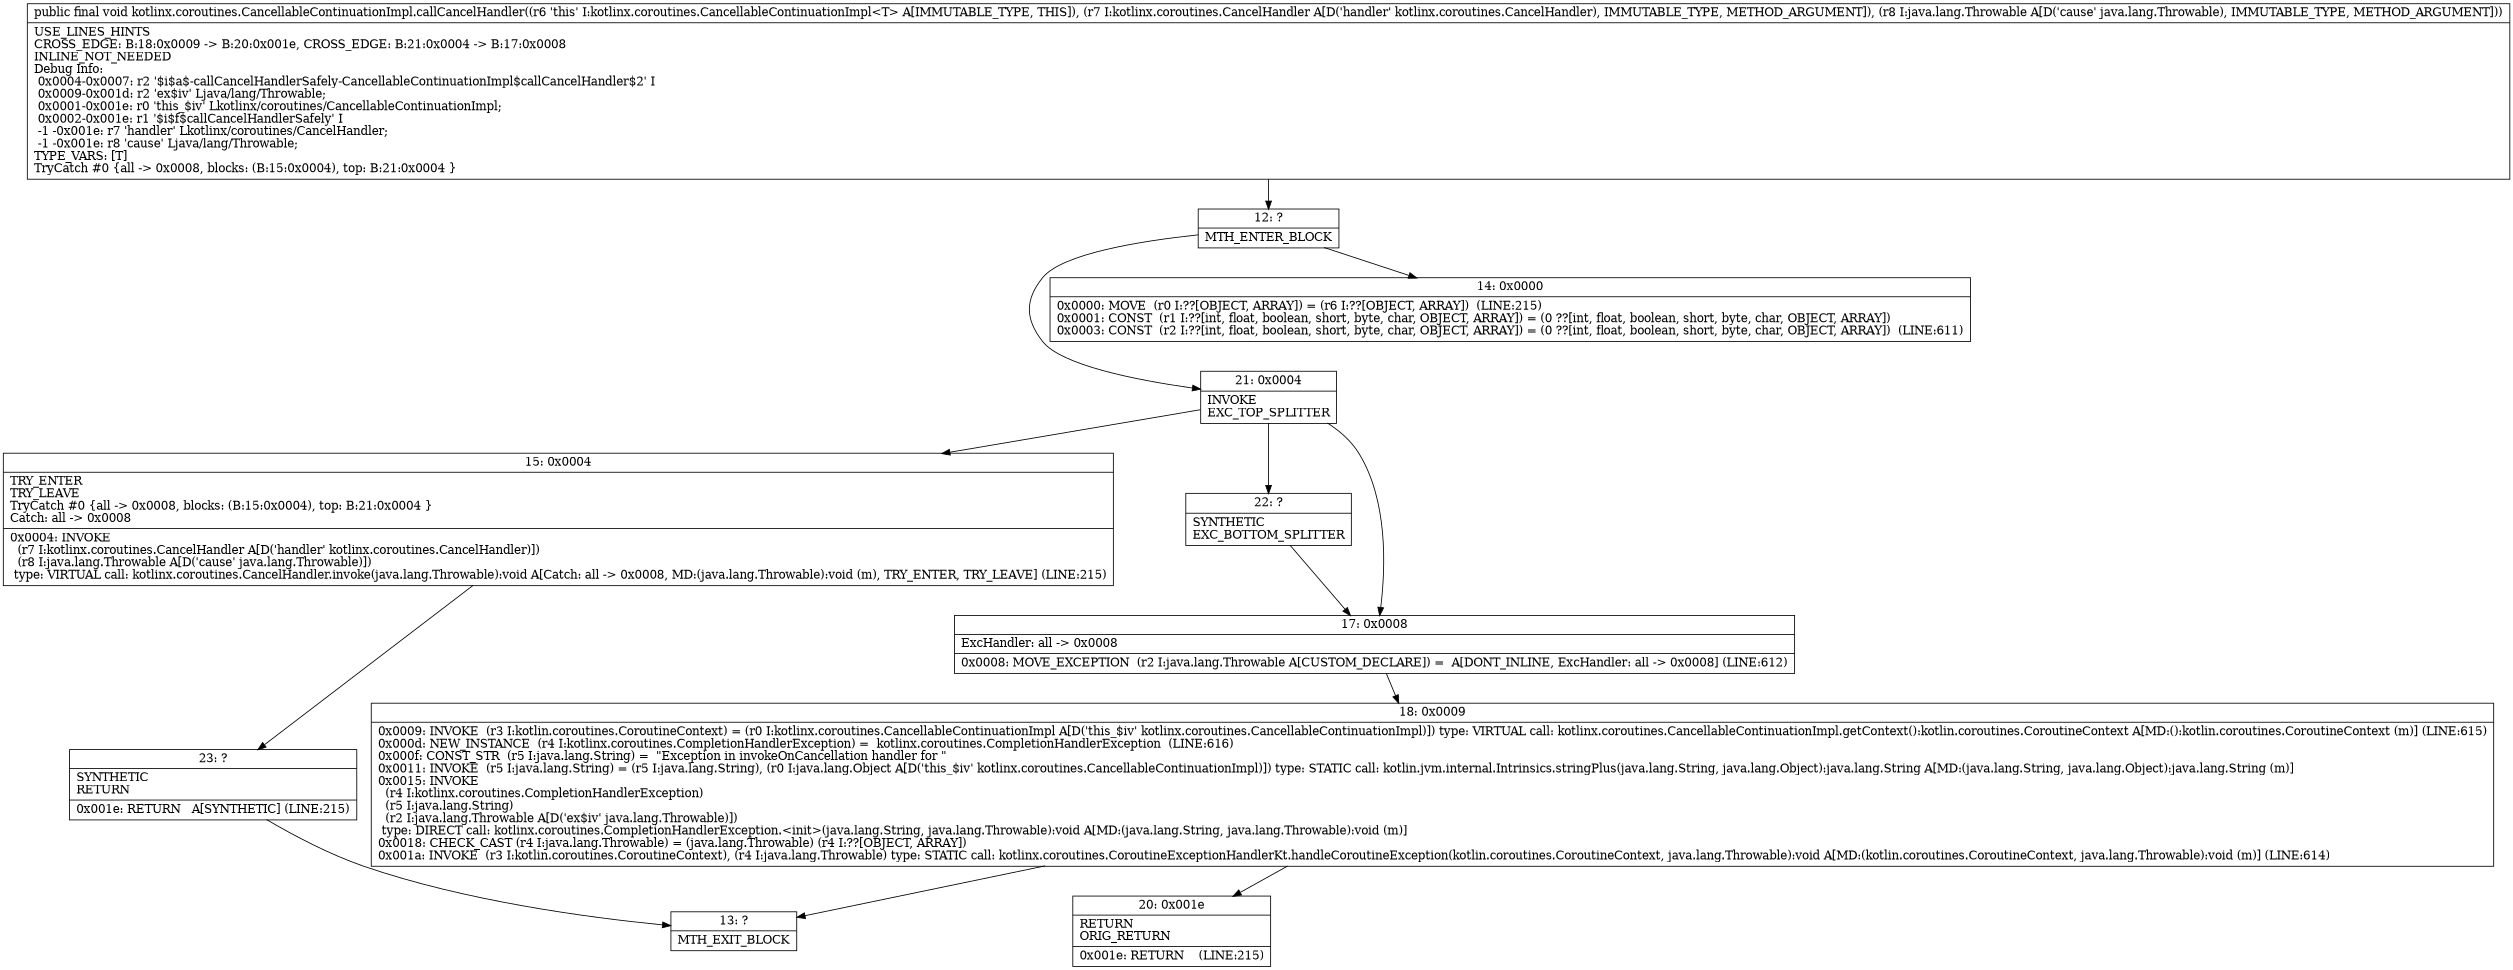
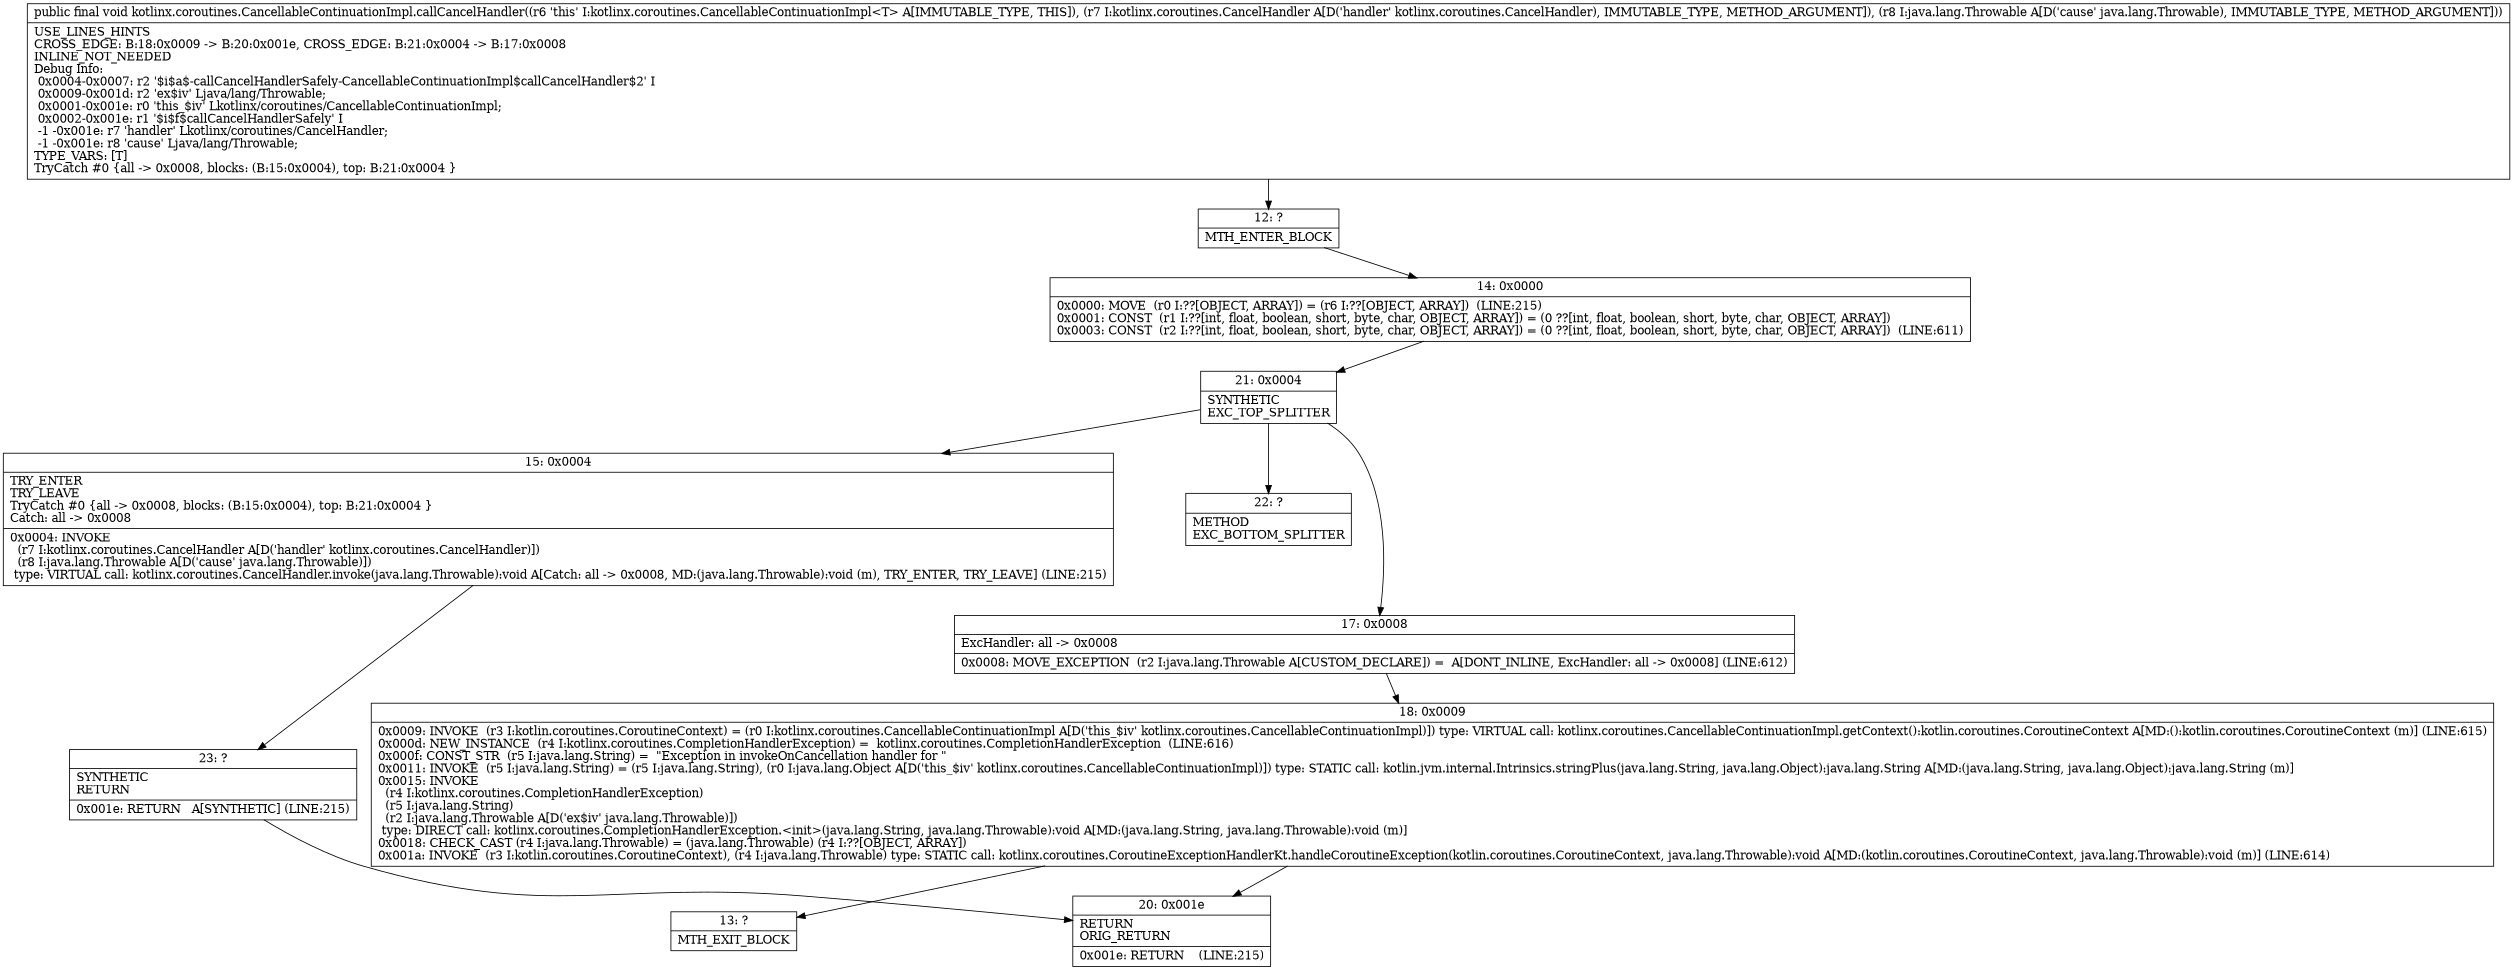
(1030, 307) -> (1384, 355)
(1232, 401) -> (1244, 401)
(1229, 523) -> (1221, 523)
(1318, 577) -> none
(459, 893) -> (658, 893)
